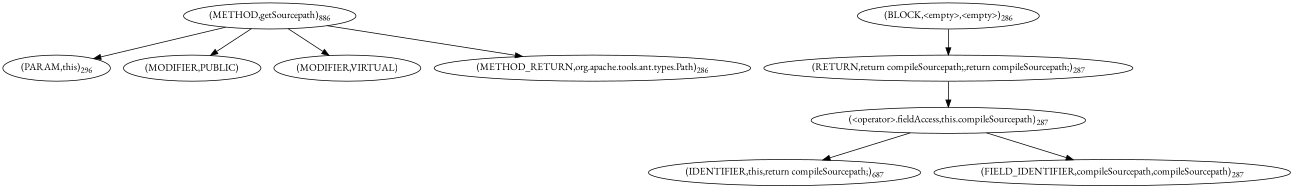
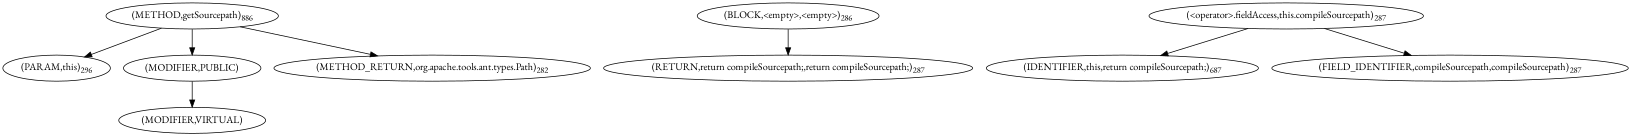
(305, 40) -> (192, 91)
(703, 67) -> (542, 67)
(948, 91) -> none
